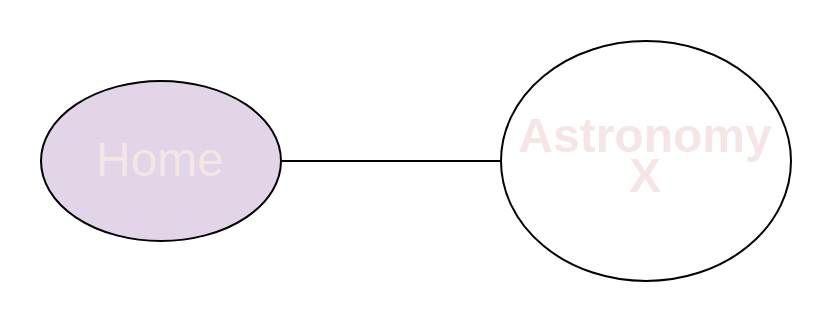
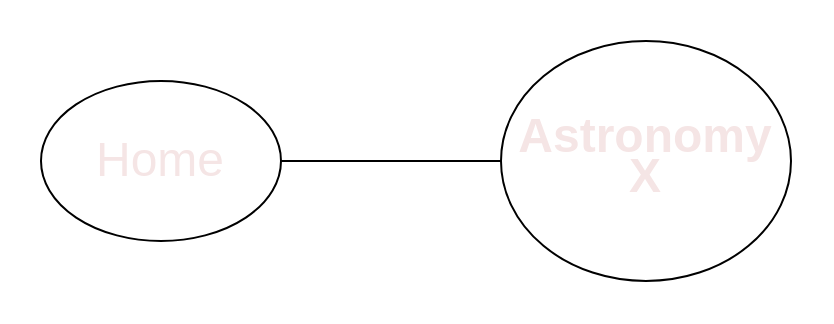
(161, 161) -> (161, 161)
